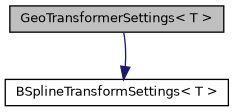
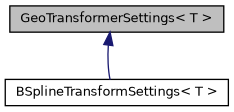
(126, 49) -> (108, 63)
